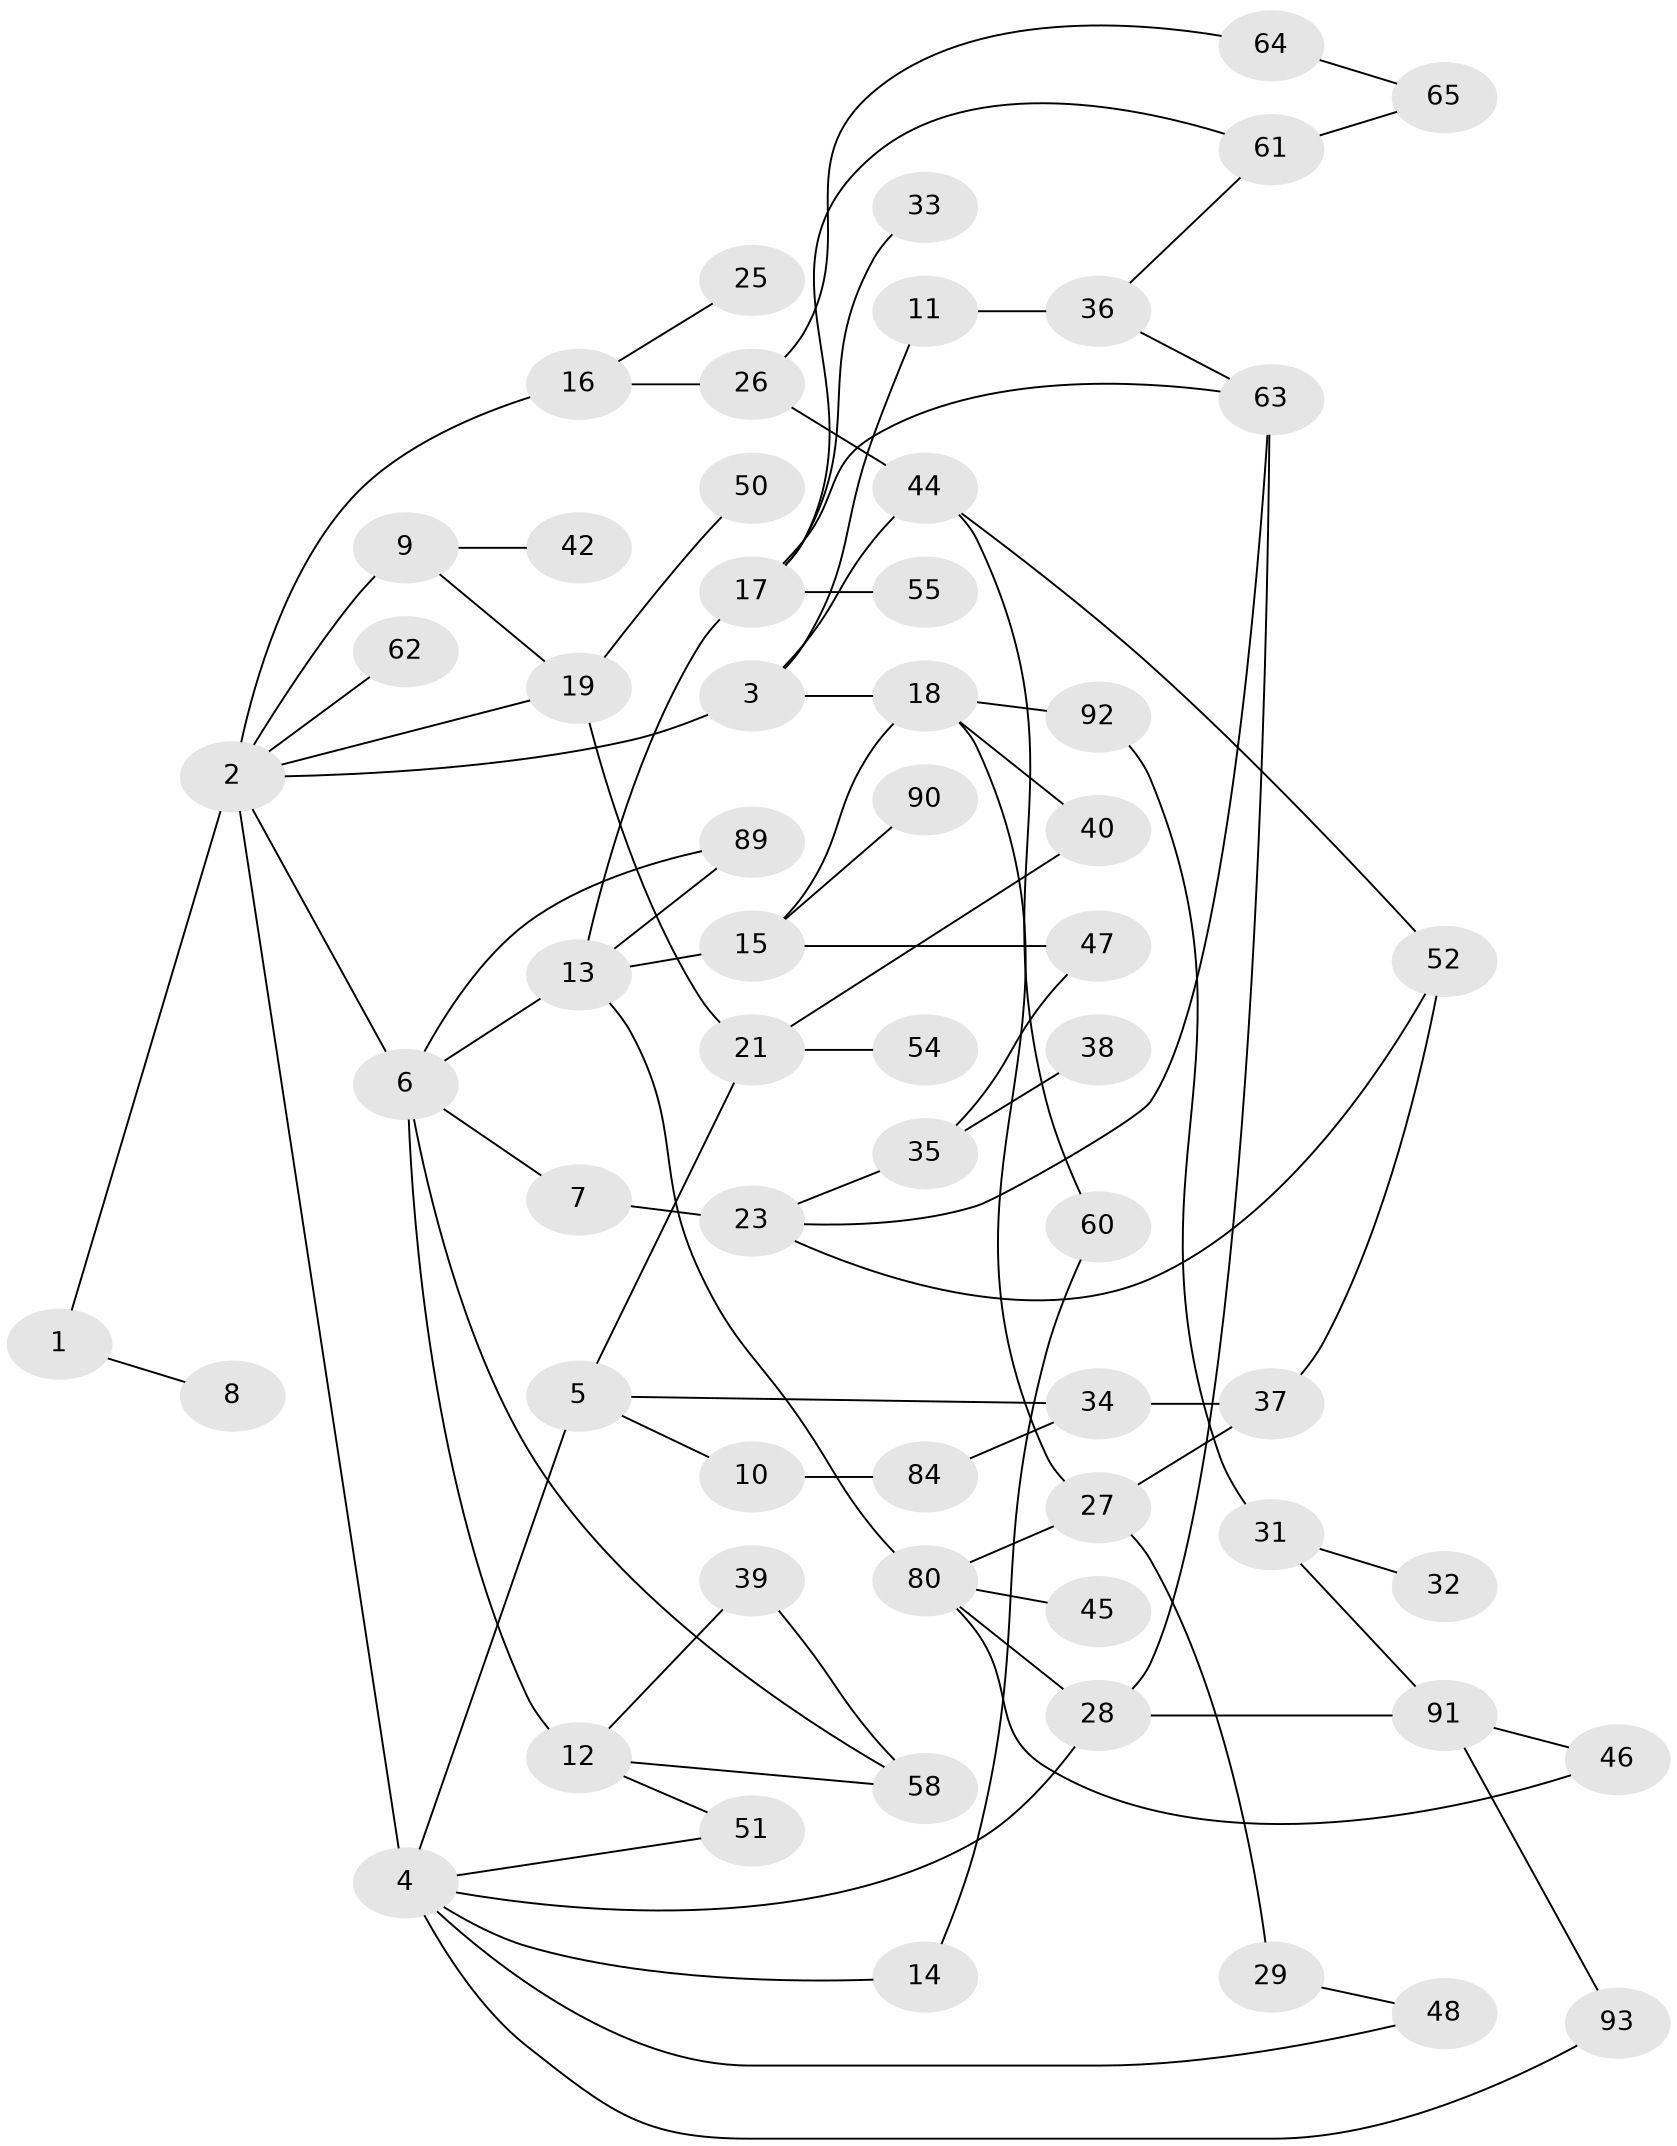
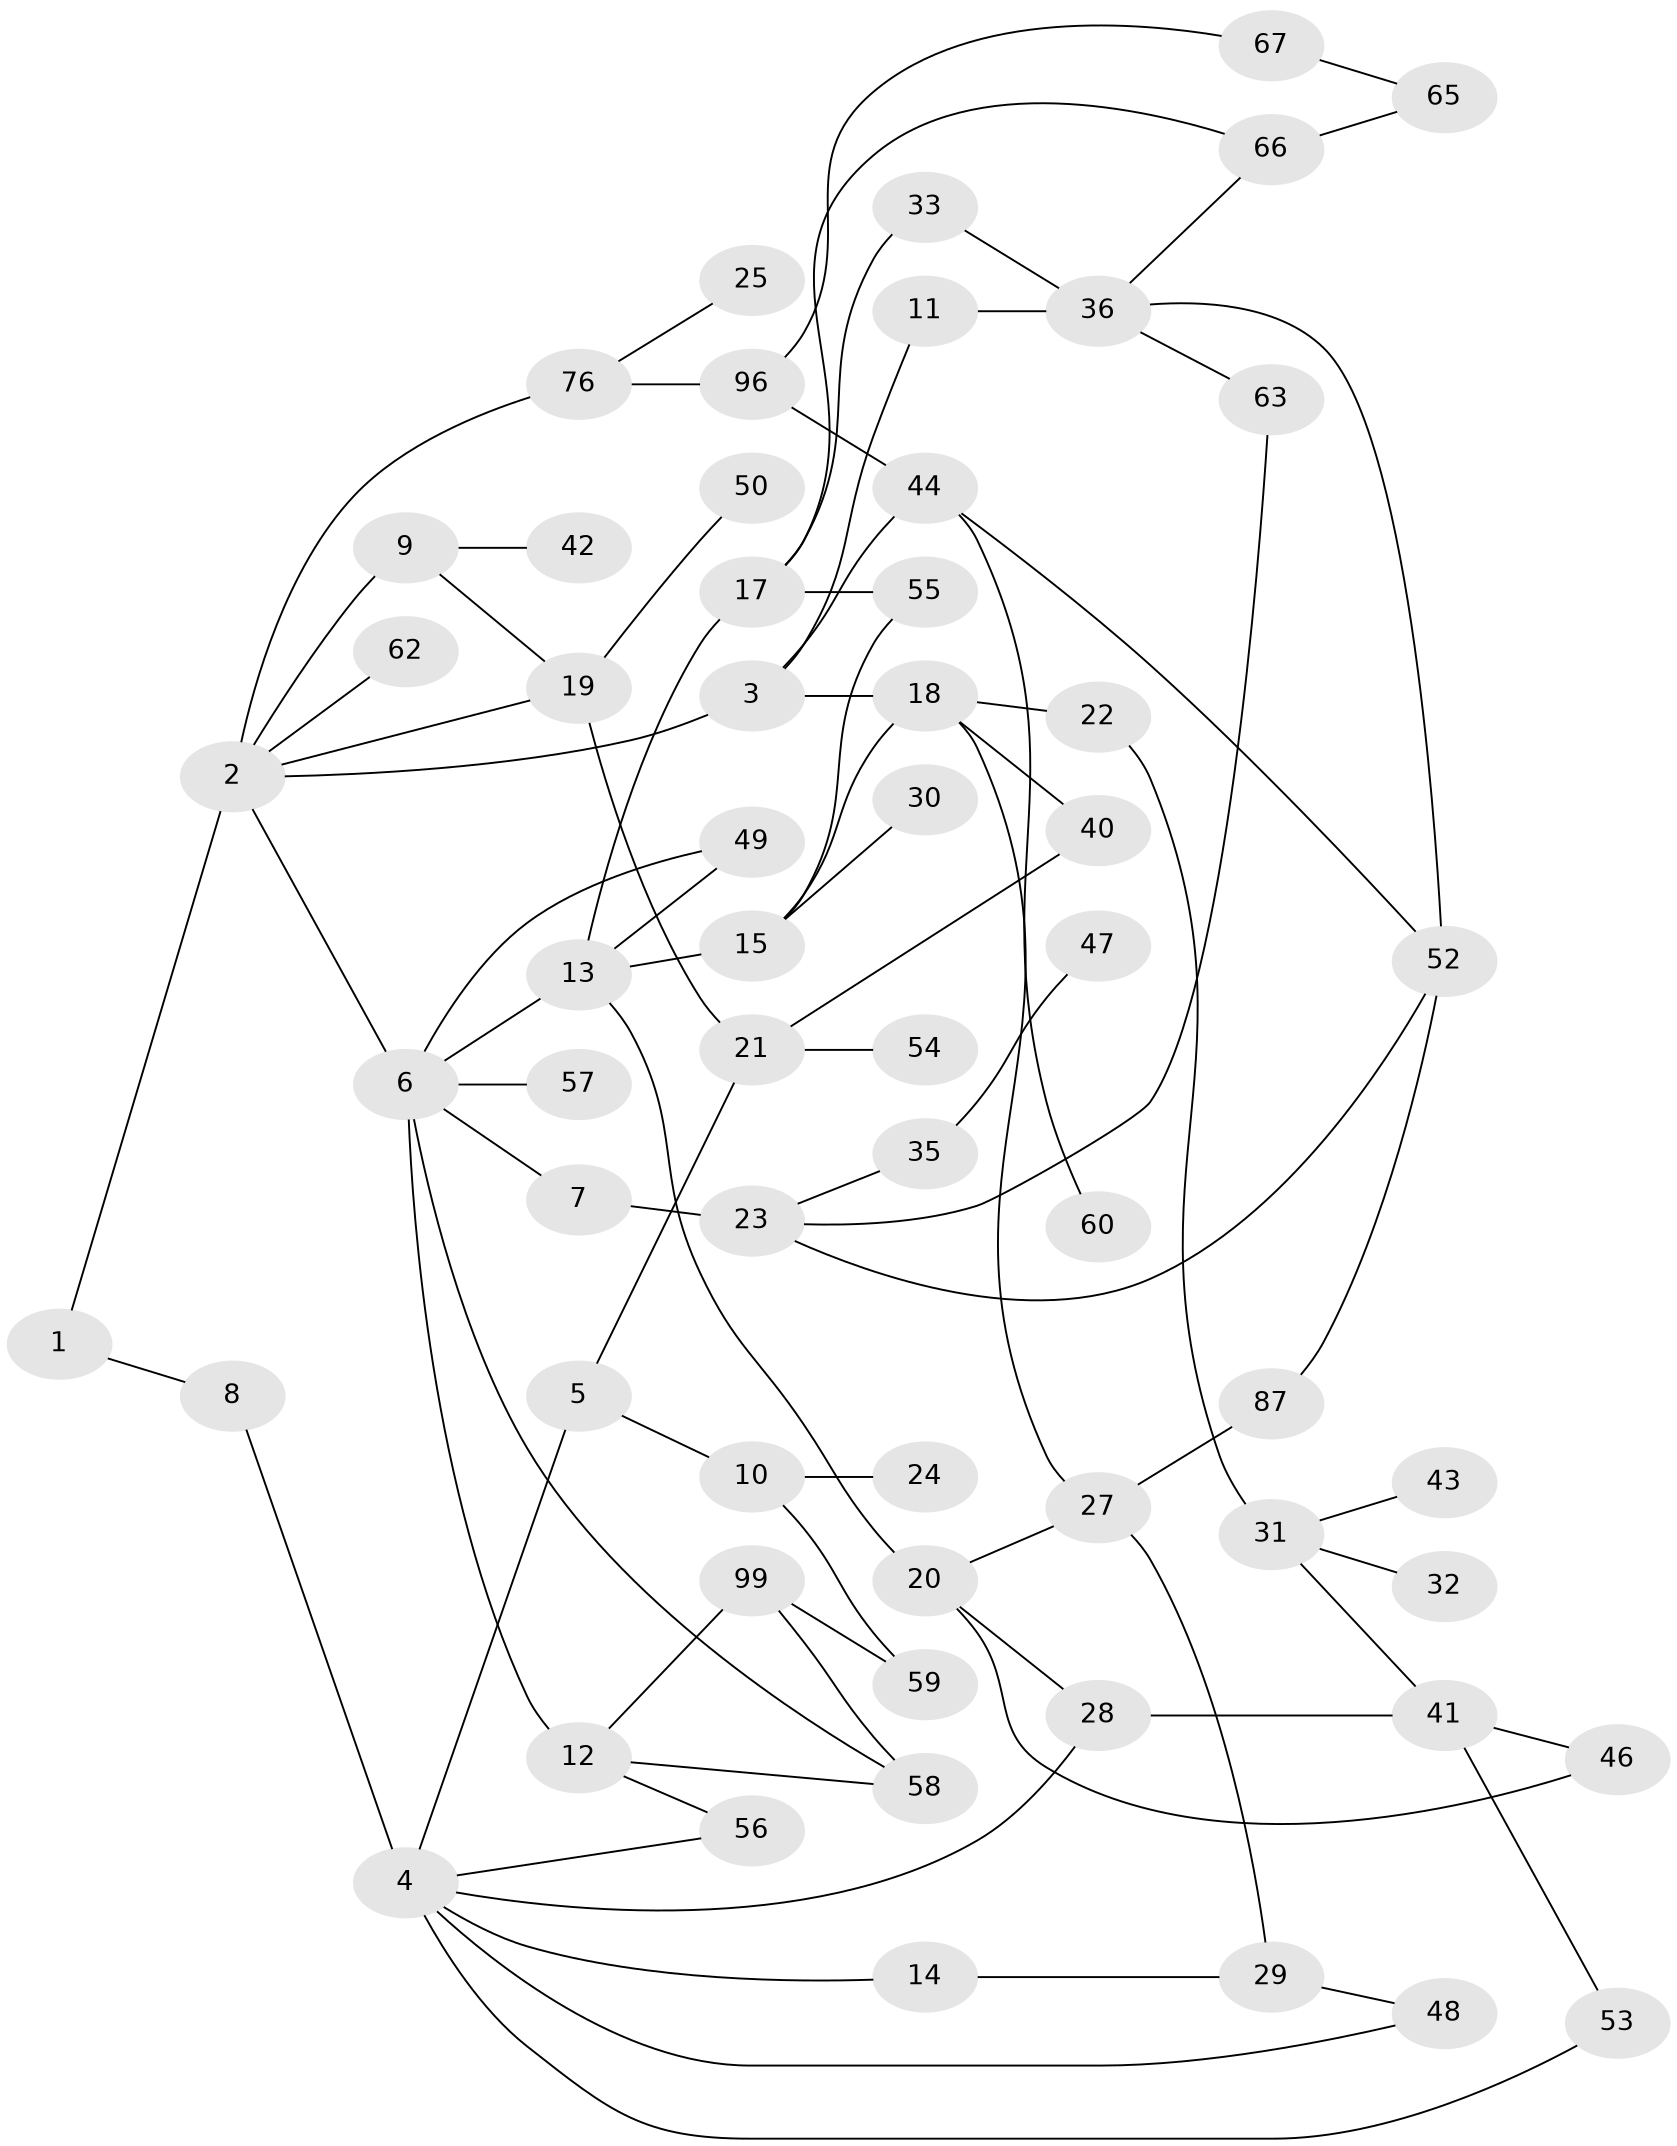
(1272, 46) -> (1272, 46)
(1272, 150) -> (1272, 150)
none -> (1012, 259)
(579, 384) -> (579, 384)
(752, 384) -> (752, 384)
(965, 400) -> none
none -> (1396, 539)
(1098, 717) -> (1098, 717)
(925, 800) -> (925, 800)
(752, 842) -> (752, 842)
(944, 946) -> (839, 769)
(1098, 1050) -> none
(1245, 1069) -> none
none -> (579, 1085)
(319, 1330) -> (319, 1639)
(1098, 1404) -> none
(1272, 1404) -> (1272, 1404)
(925, 1477) -> (925, 1477)
none -> (1445, 1483)
(752, 1581) -> (752, 1581)
(925, 1581) -> (925, 1581)
(1098, 1612) -> none
(1009, 1619) -> (1099, 1977)
none -> (925, 1685)
(1445, 1715) -> (1445, 1715)
(752, 1831) -> (752, 1831)
(1618, 2023) -> (1618, 2023)
